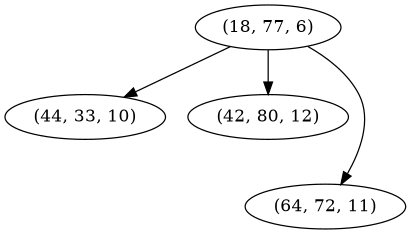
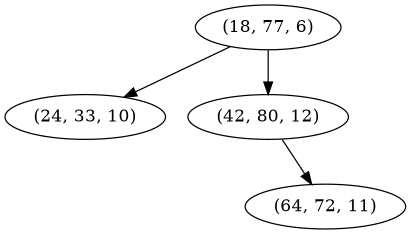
(361, 100) -> (293, 157)
(85, 117) -> (85, 117)
